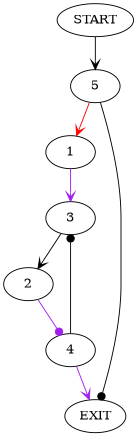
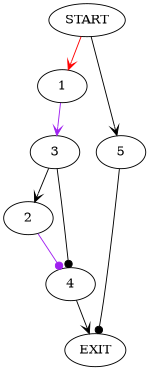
(85, 115) -> (76, 49)
(71, 288) -> (63, 214)
(81, 379) -> (81, 313)
